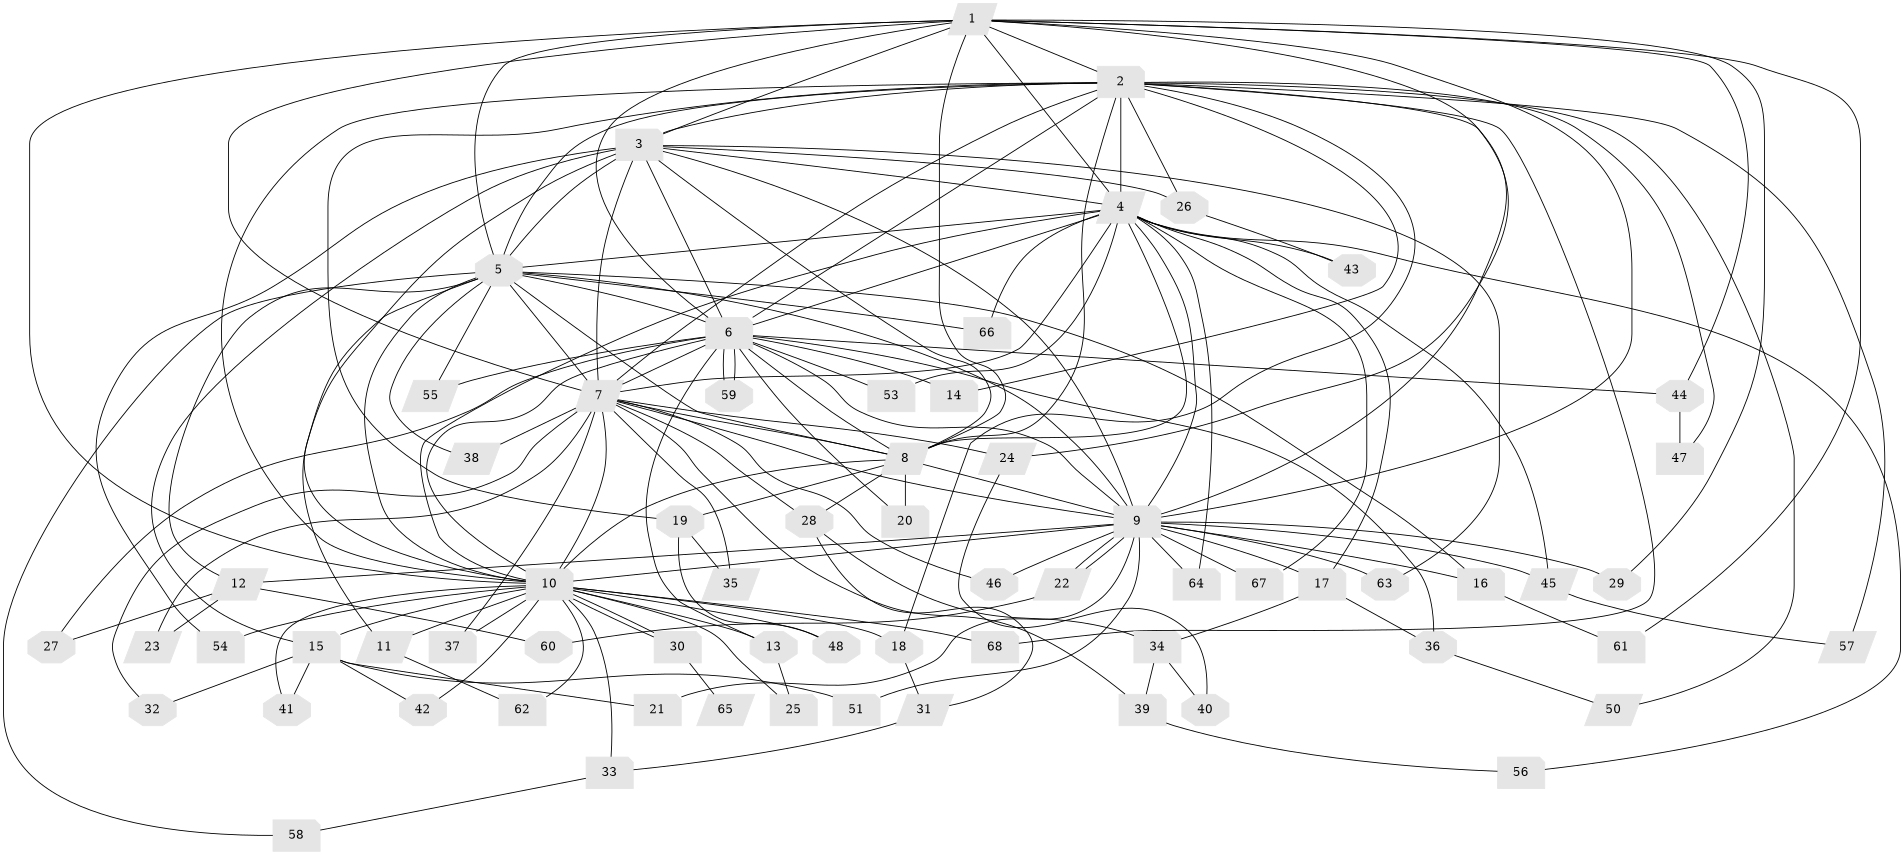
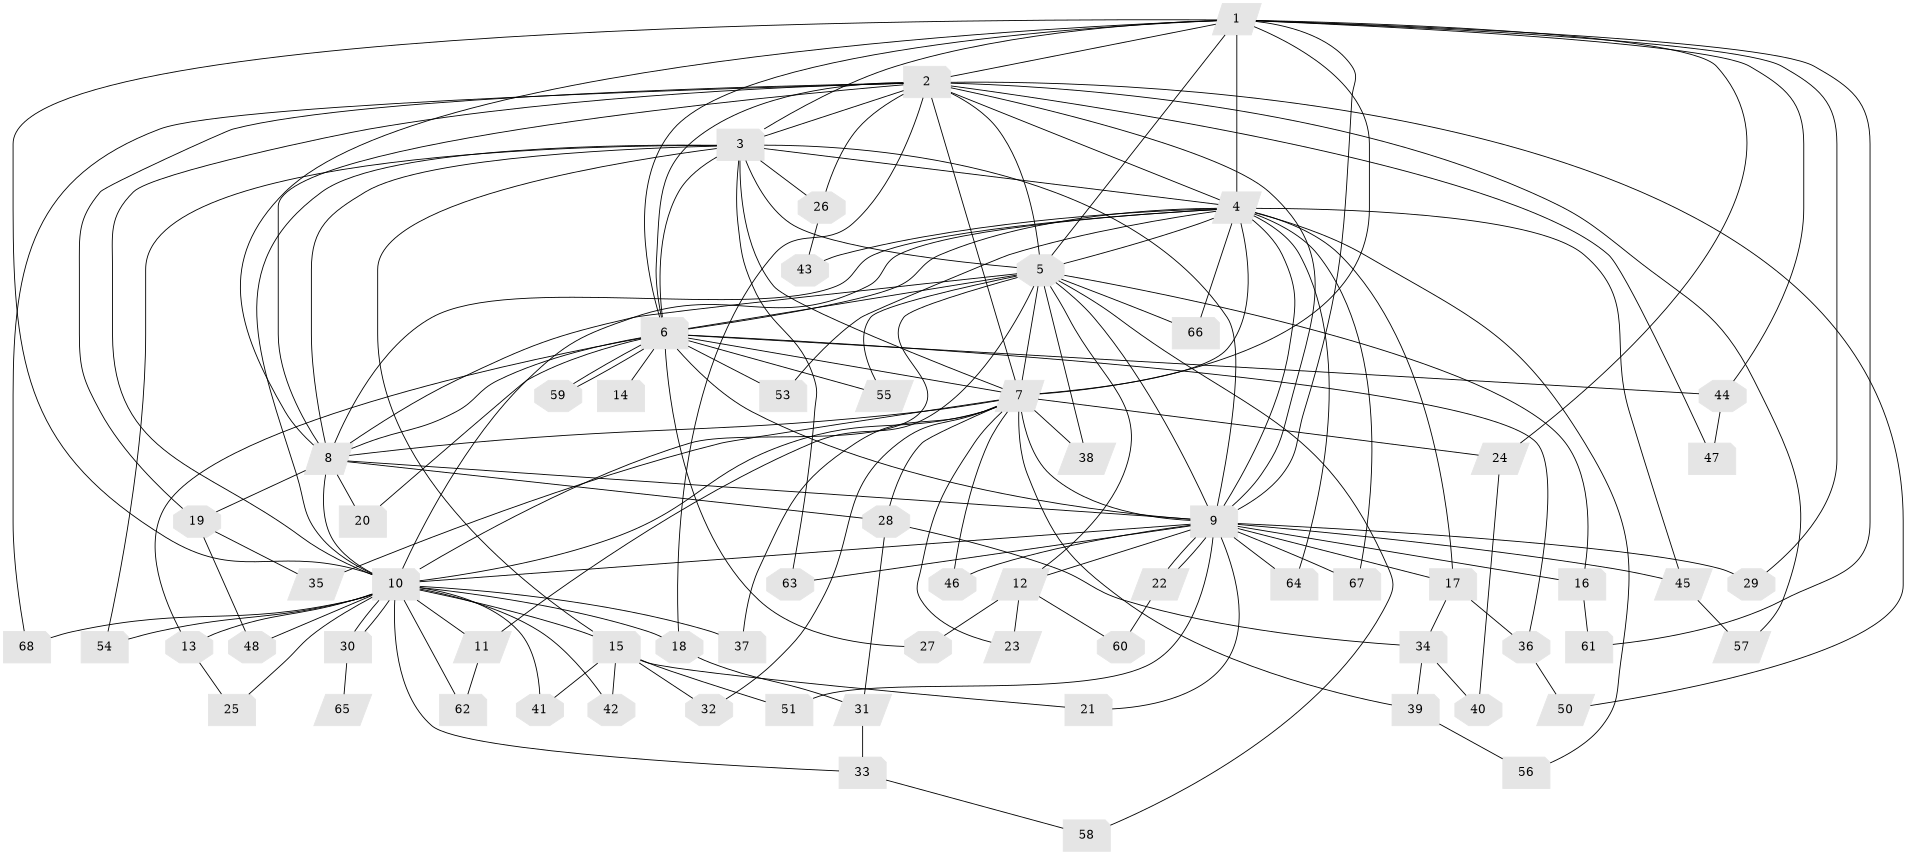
(1371, 292) -> none
(489, 422) -> none
